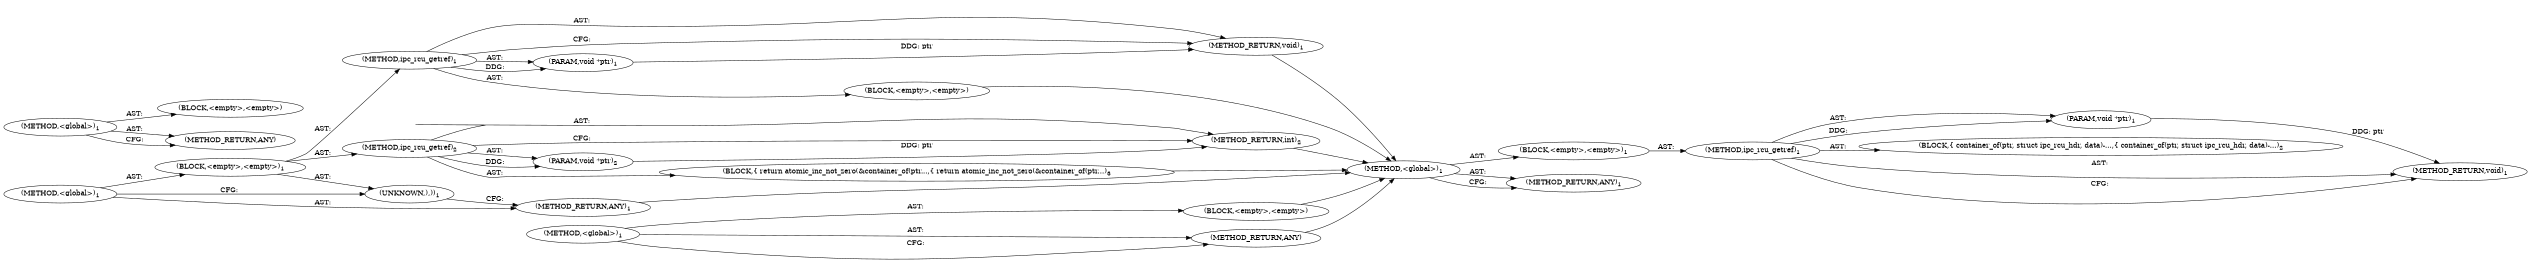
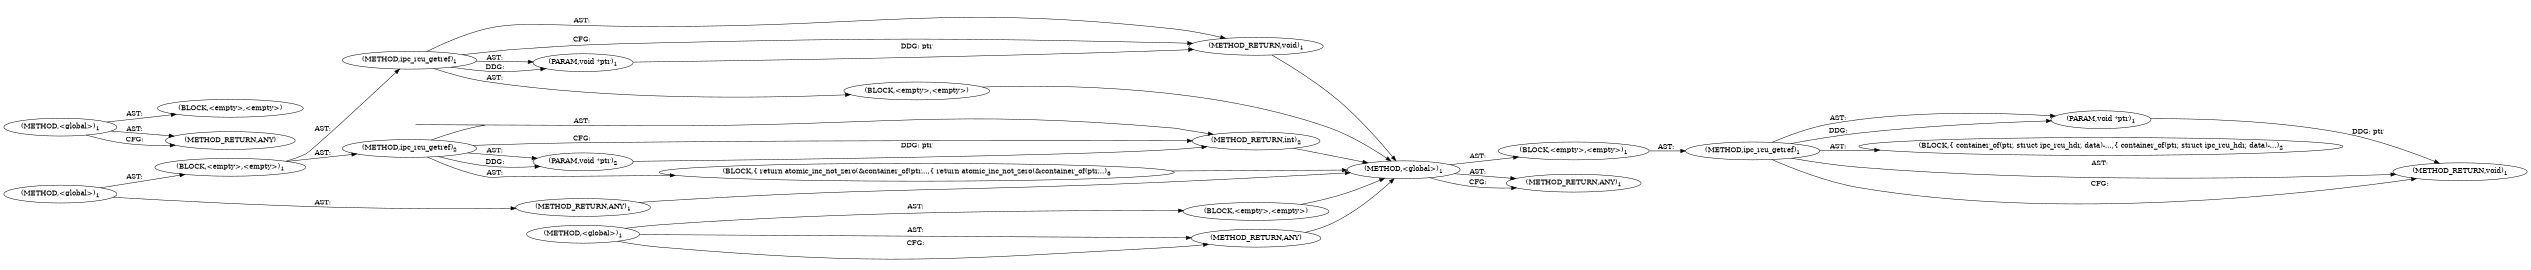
(409, 194) -> none
